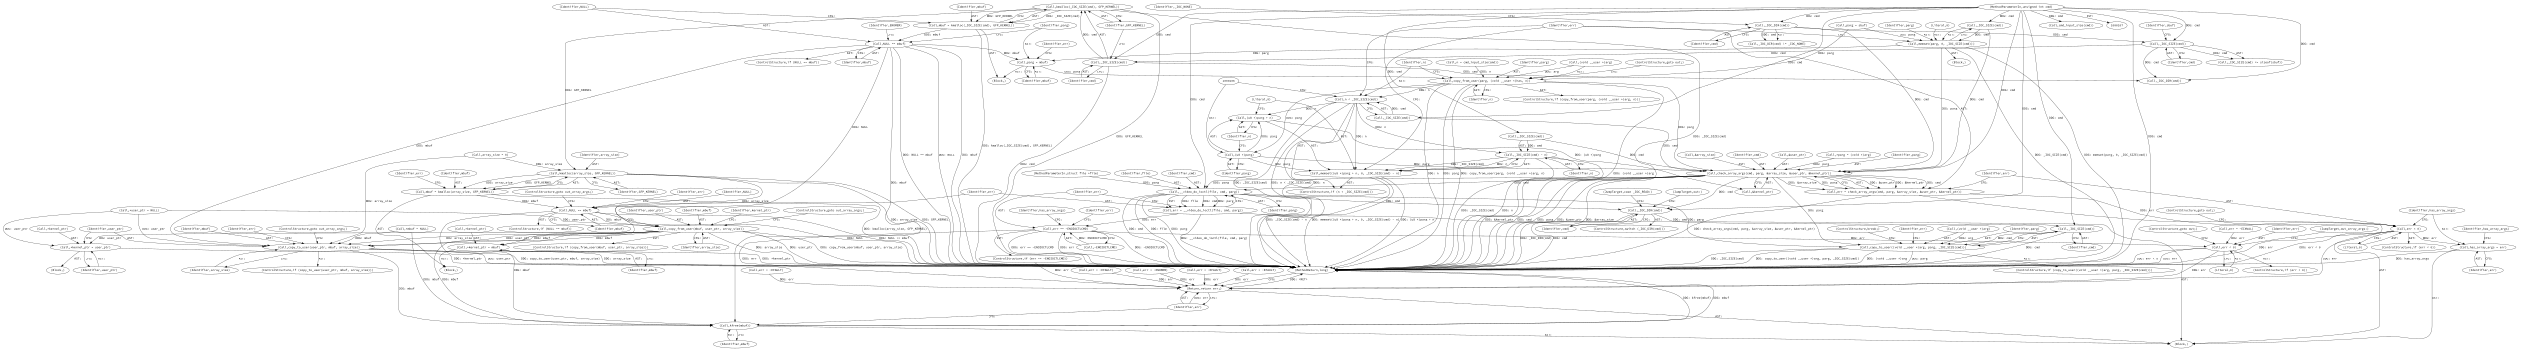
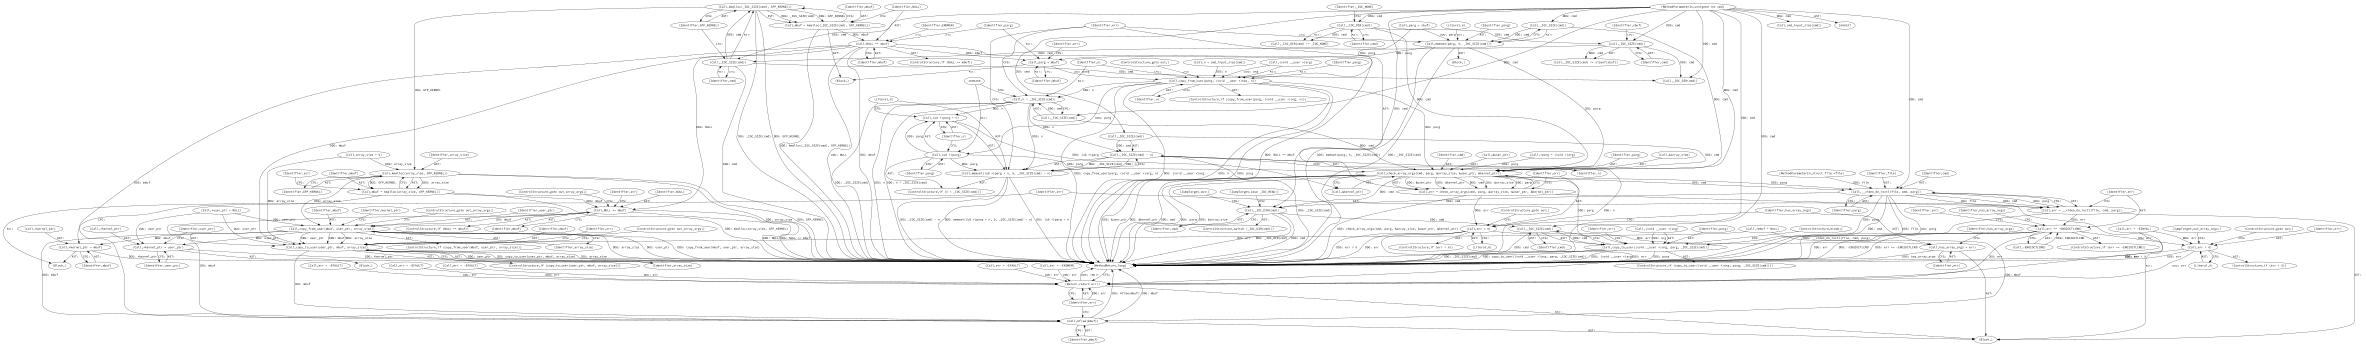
(1300, 143) -> (889, 178)
(1151, 183) -> (1861, 183)
(363, 238) -> (1244, 238)
(1101, 282) -> (1897, 277)
